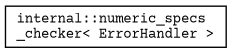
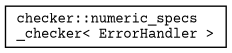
(116, 27) -> (116, 27)
